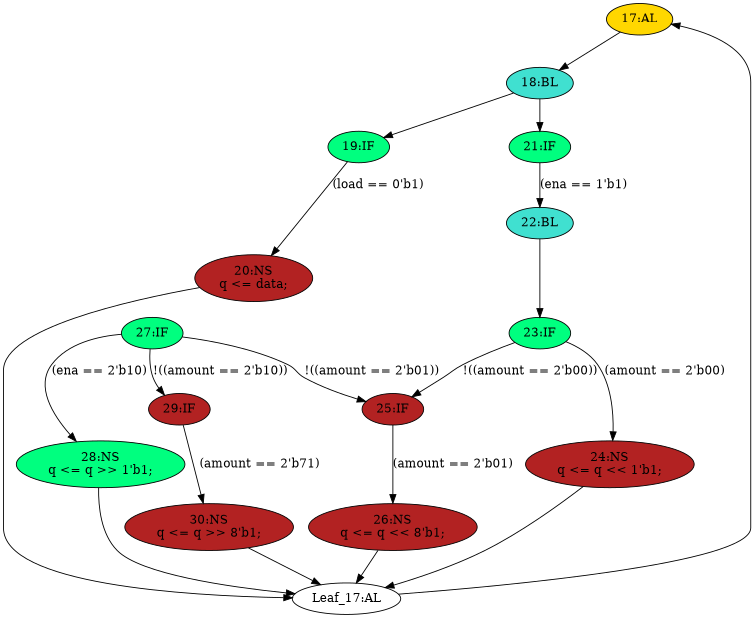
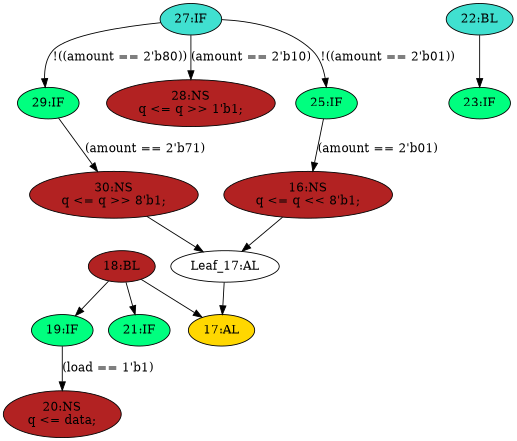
(594, 49) -> (168, 296)
(540, 83) -> (122, 266)
(540, 181) -> none
(378, 185) -> (108, 368)
(152, 333) -> (191, 19)
(465, 363) -> none
(99, 371) -> (251, 57)
(220, 371) -> (120, 57)
(179, 409) -> (48, 103)
(393, 409) -> (327, 103)
(101, 464) -> (191, 103)
(610, 464) -> none
(4, 489) -> none
(393, 527) -> (308, 195)
(166, 573) -> none
